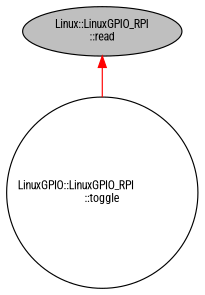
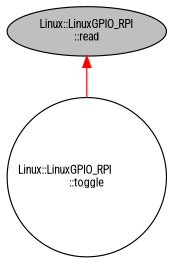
(102, 193) -> (87, 177)
